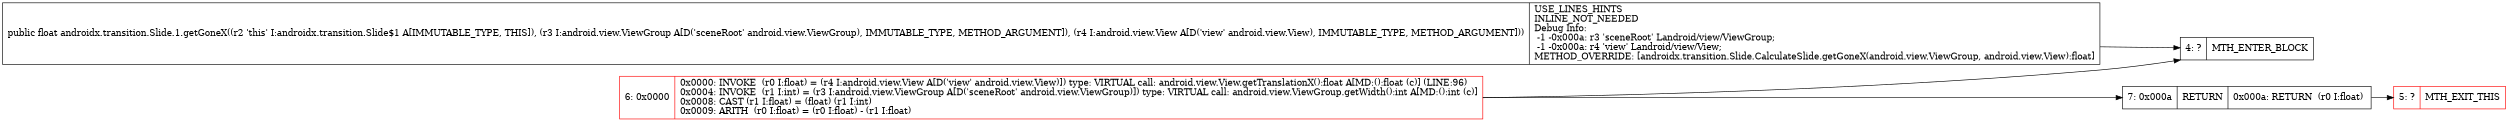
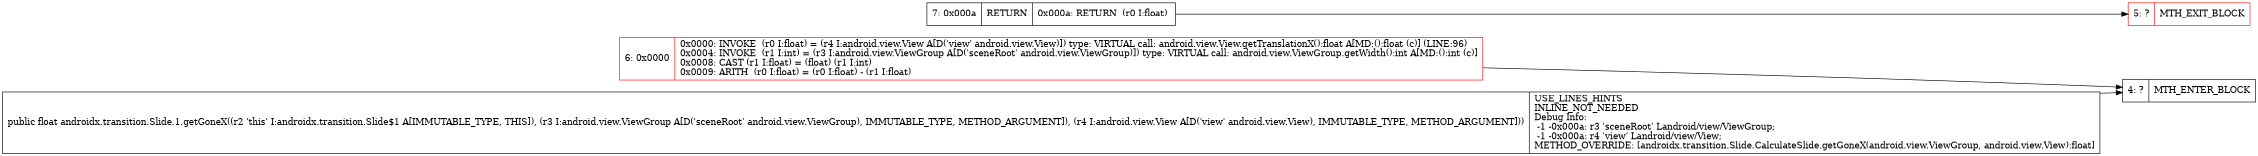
(2463, 97) -> (2202, 14)
(1799, 98) -> none
